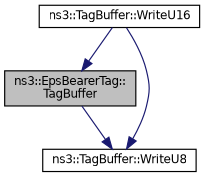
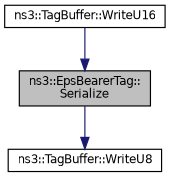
(149, 82) -> none
(70, 88) -> (85, 88)
